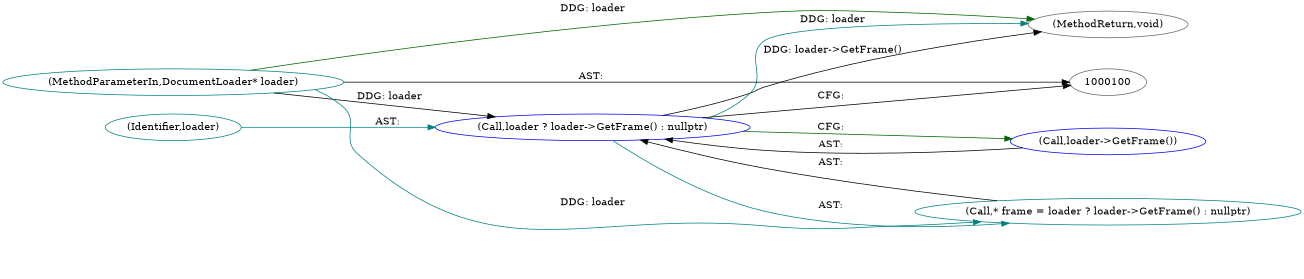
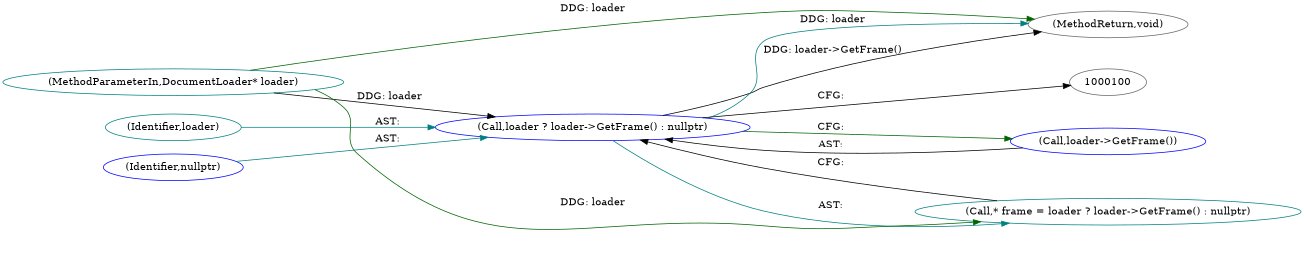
(703, 82) -> none
(833, 162) -> (833, 162)
none -> (173, 167)
(613, 227) -> (613, 227)
